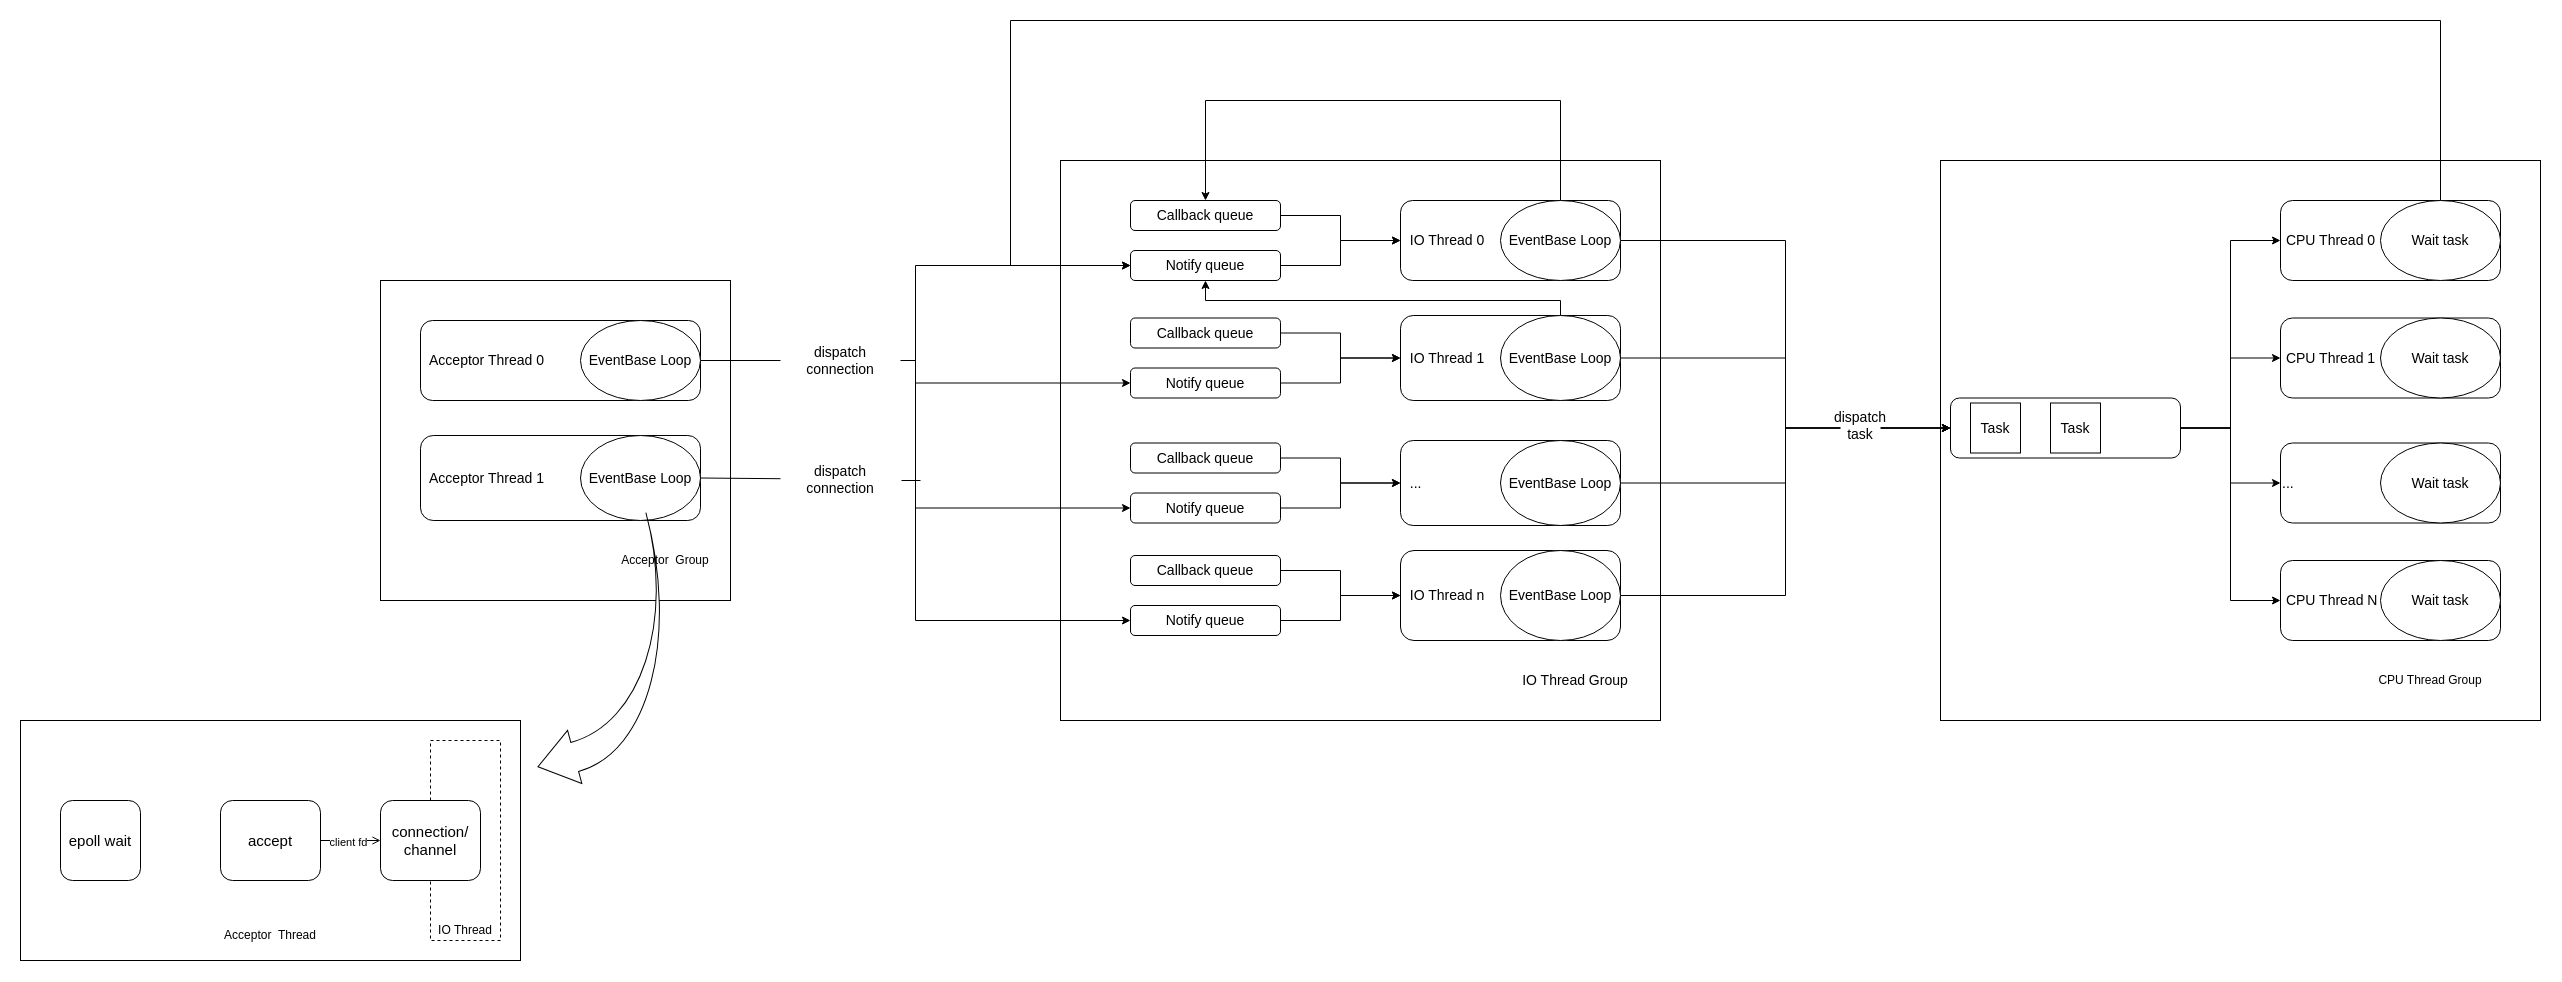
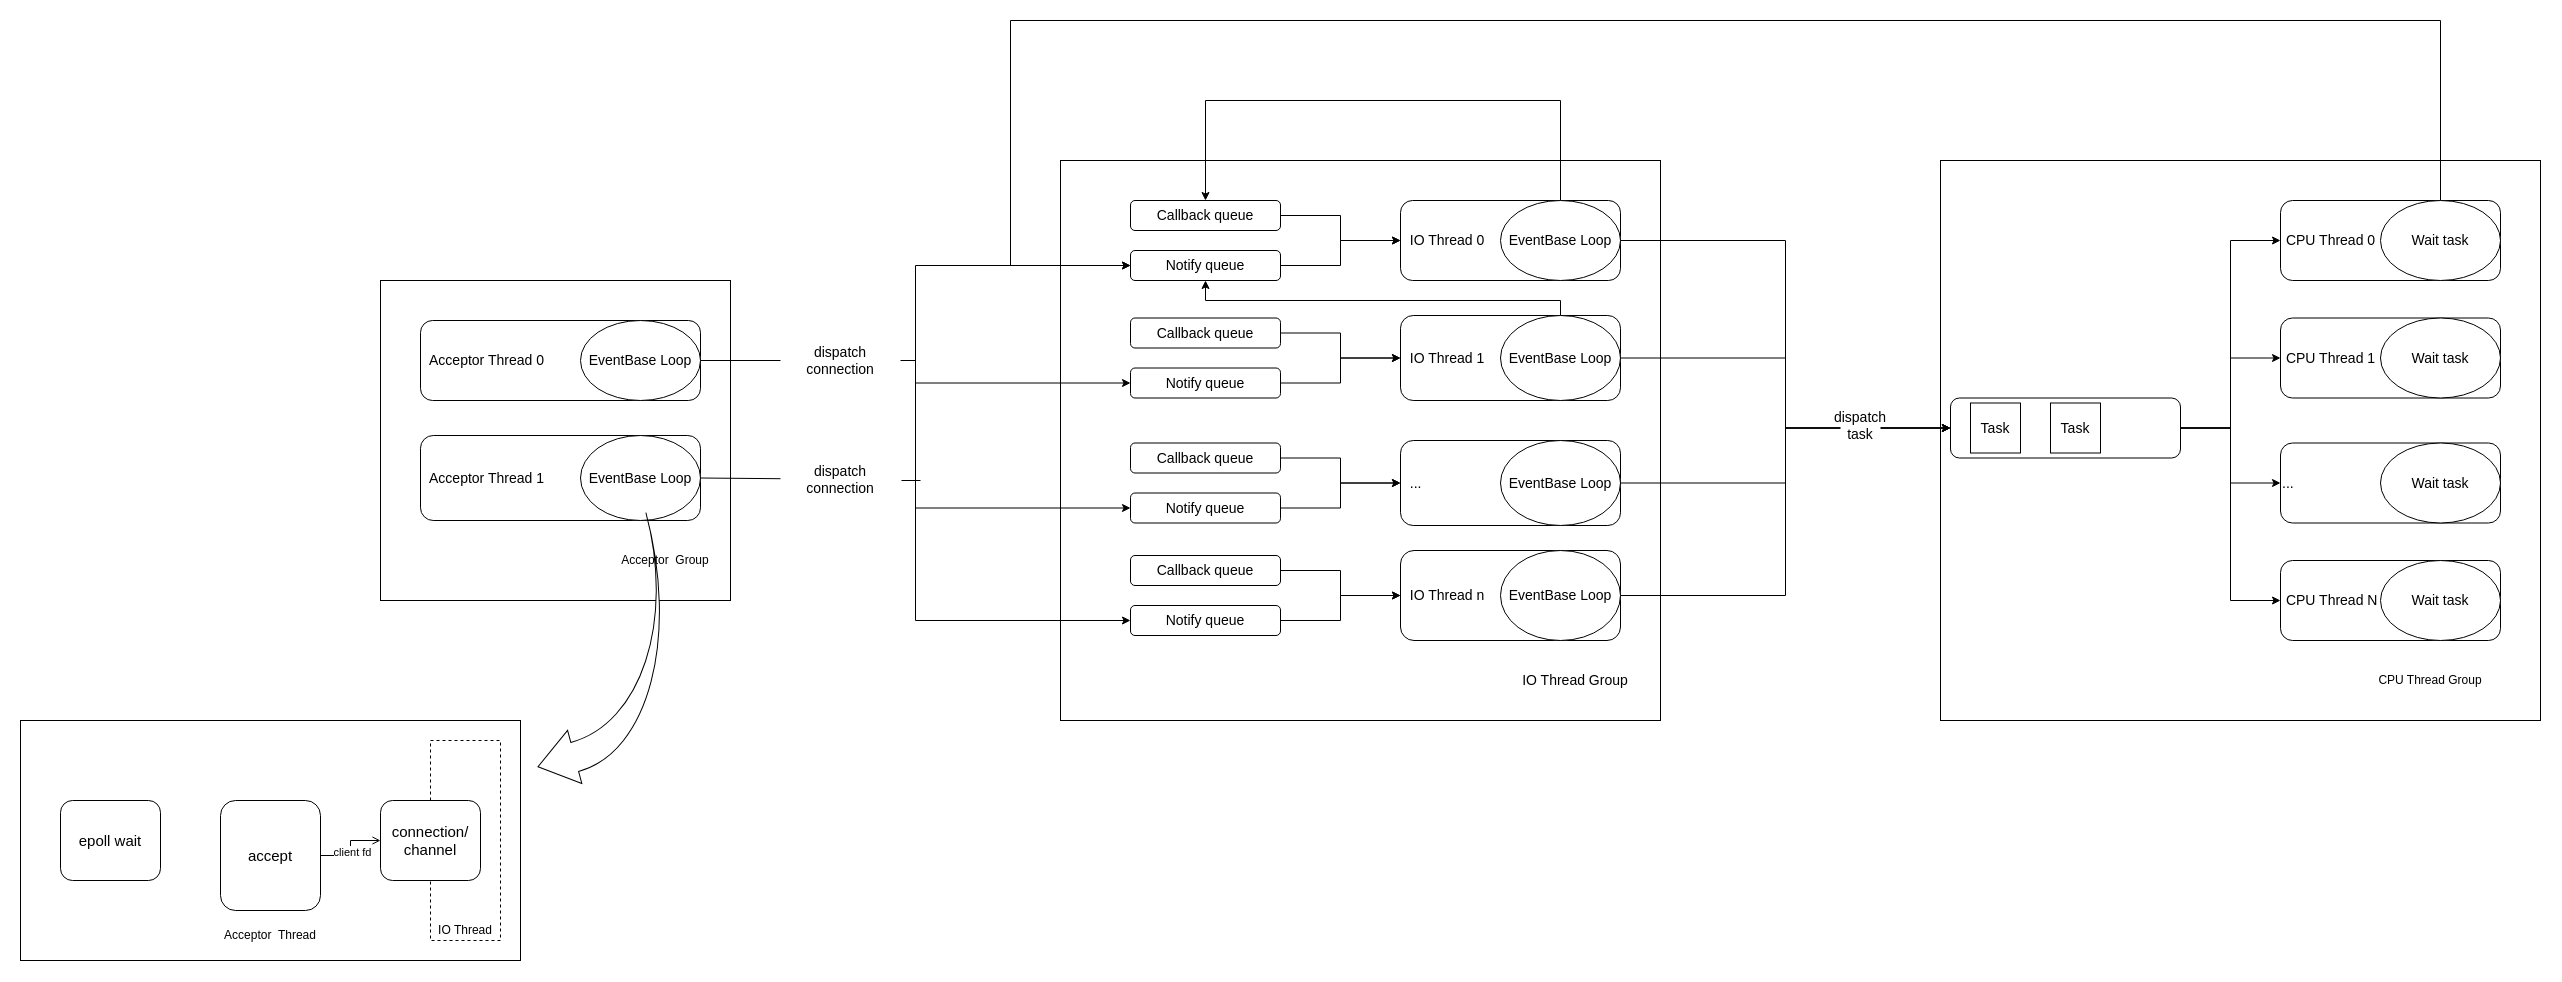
(101, 841) -> (111, 841)
(271, 841) -> (271, 856)
